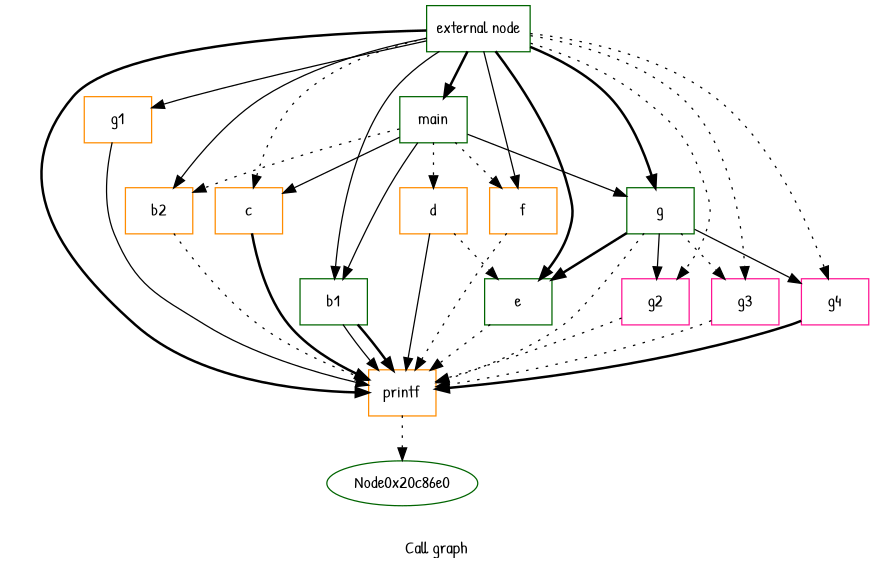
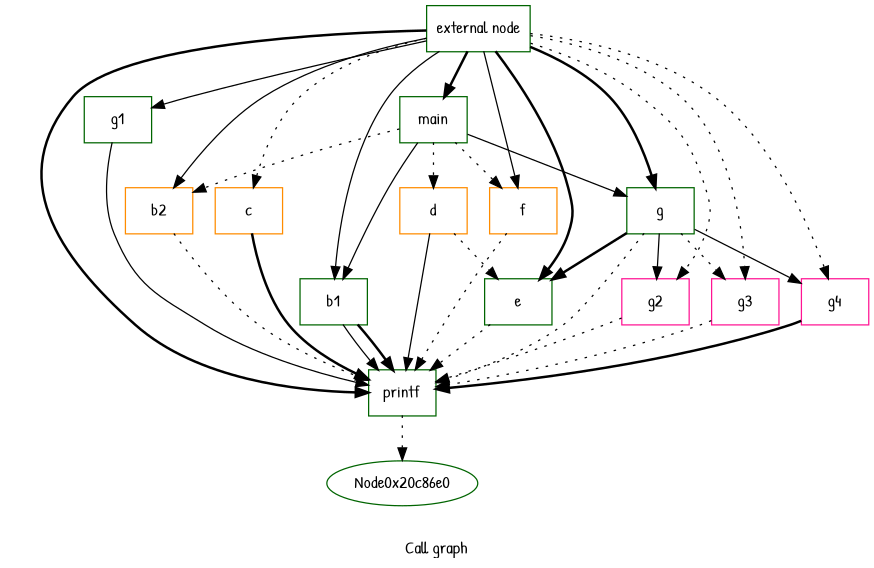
(118, 120) -> (118, 120)
(347, 162) -> none
(402, 393) -> (402, 393)
